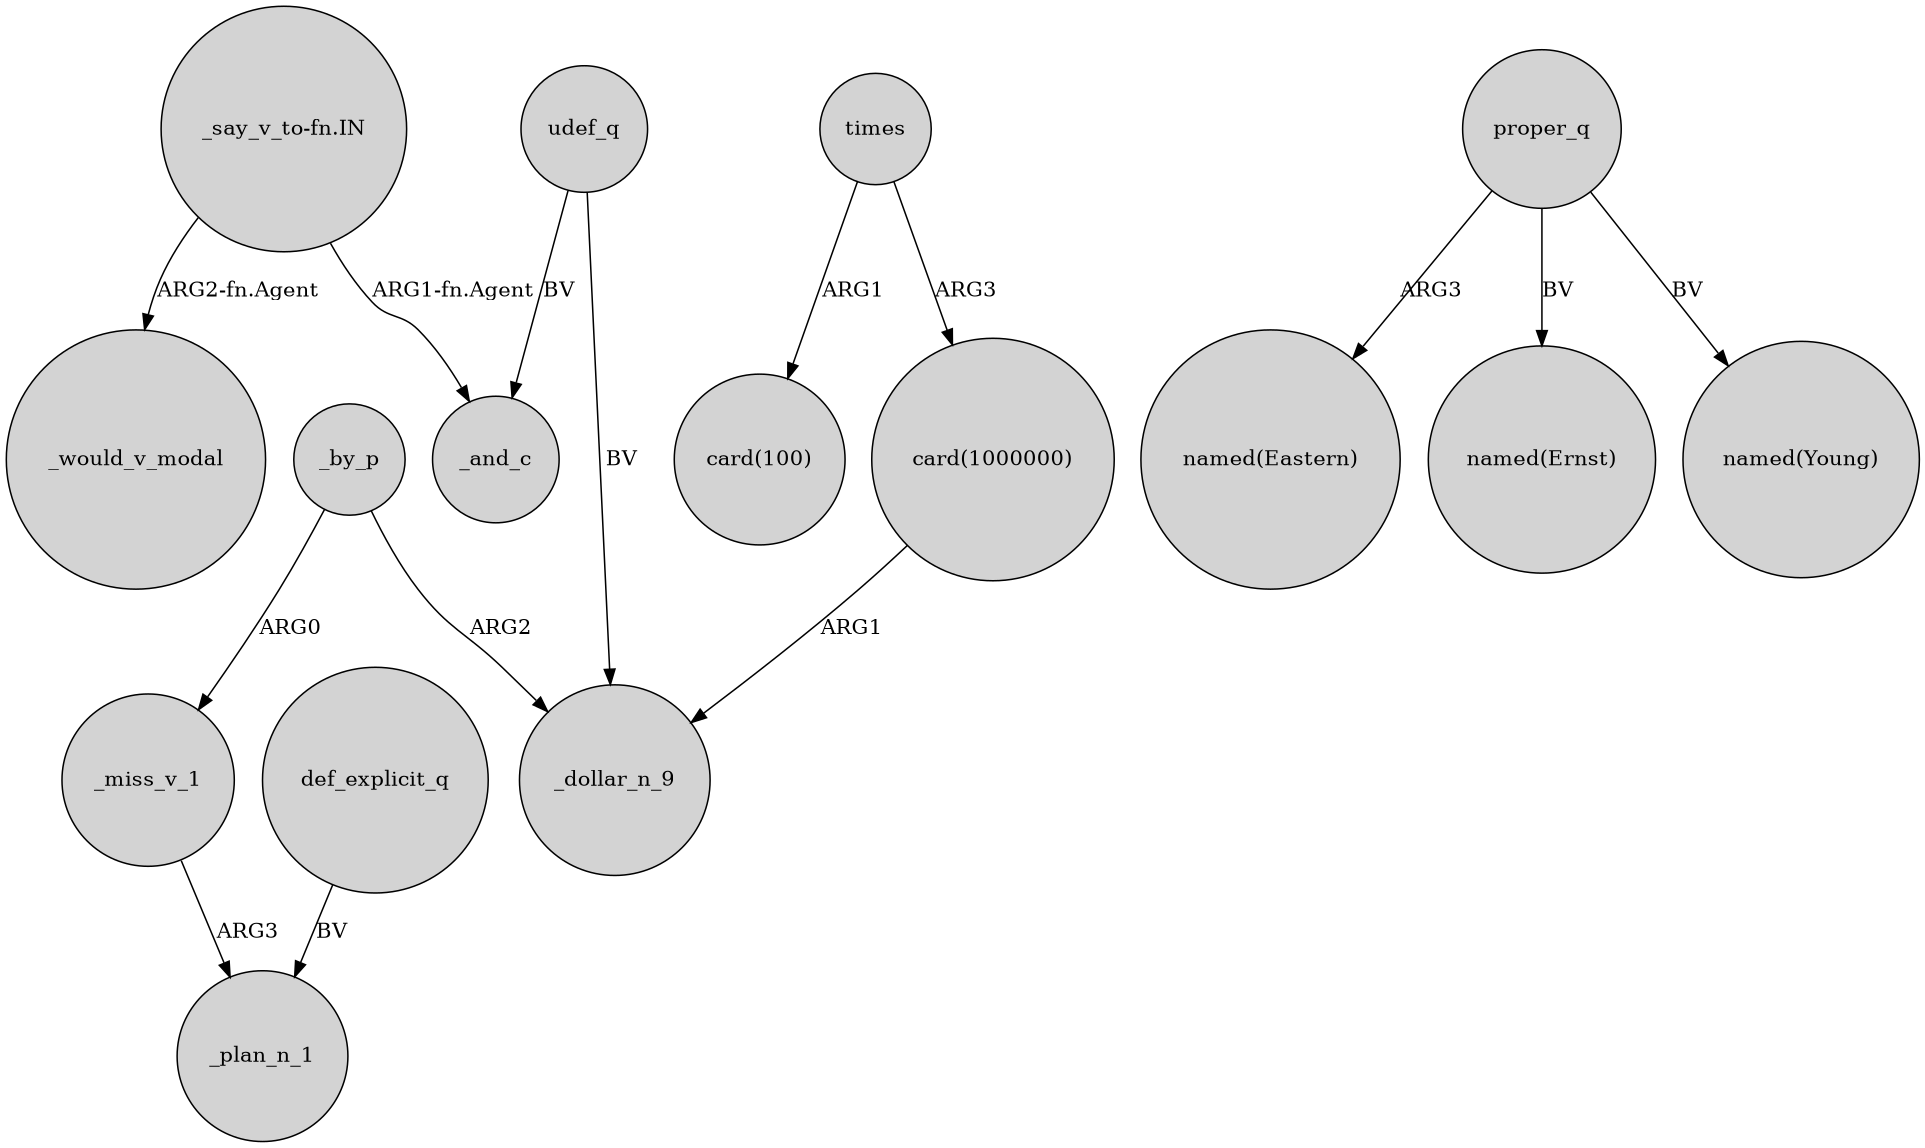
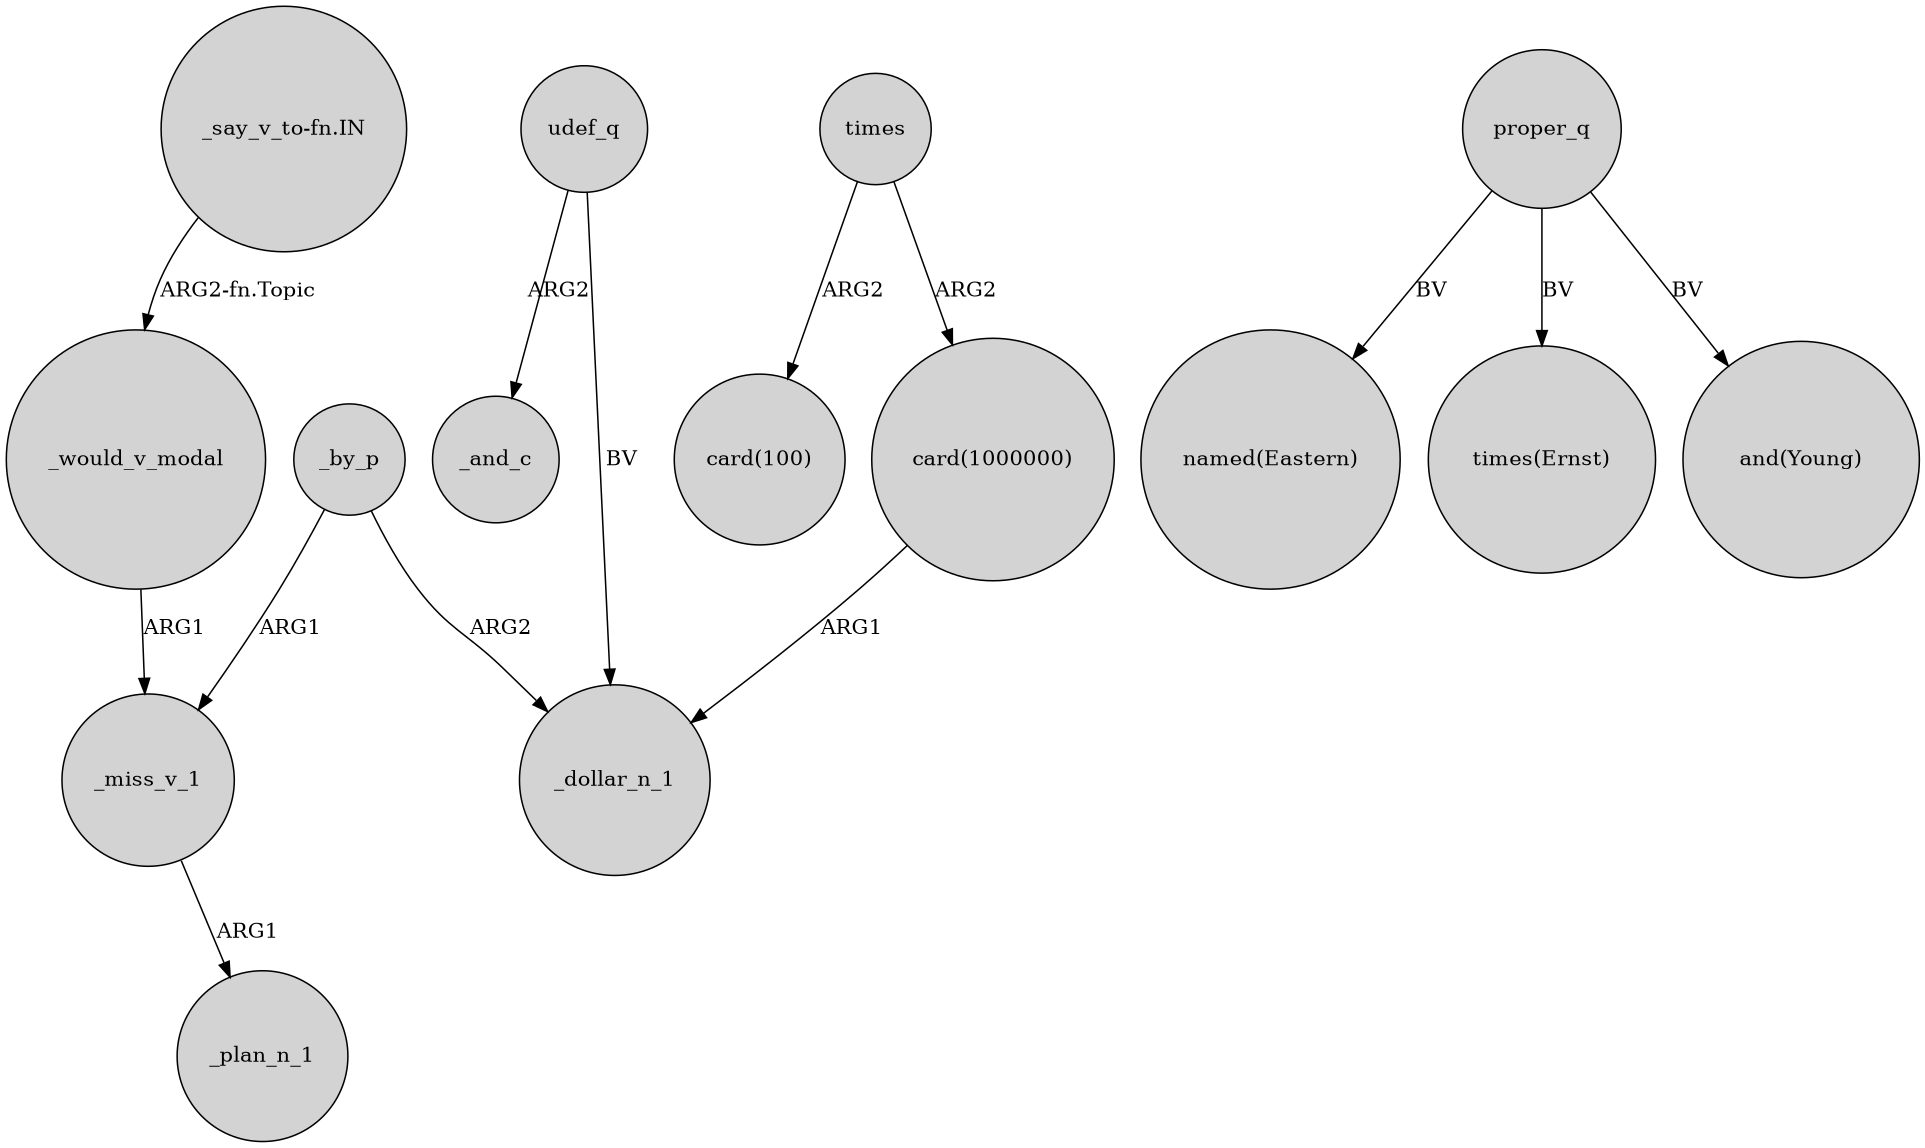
(238, 291) -> (238, 291)
(559, 291) -> (559, 291)
(853, 291) -> (853, 291)
(966, 291) -> (966, 291)
(1431, 291) -> (1431, 291)
(395, 316) -> none
(1542, 460) -> (1542, 460)
(1801, 460) -> (1801, 460)
(291, 628) -> (291, 628)
none -> (143, 634)
(375, 780) -> none
(615, 780) -> (615, 780)
(248, 932) -> (248, 932)
